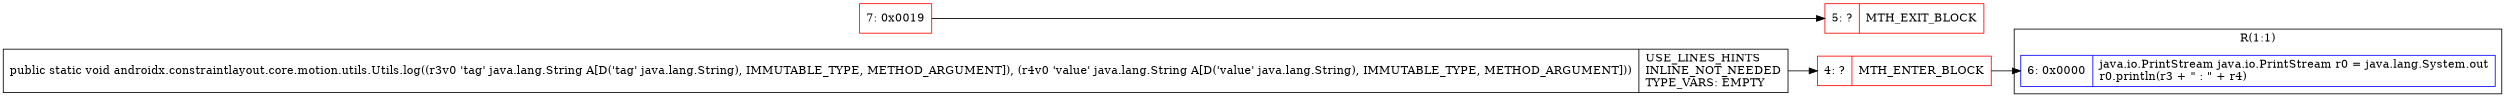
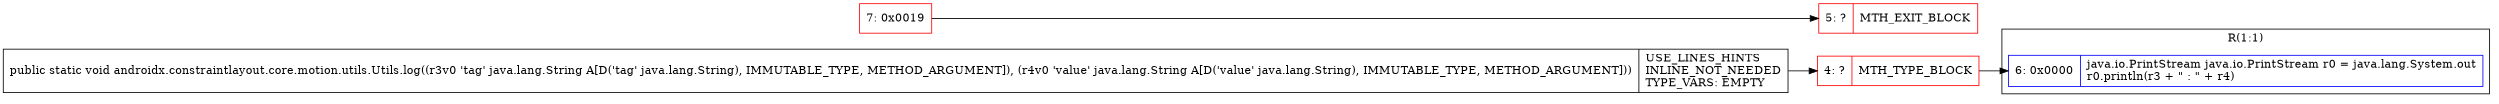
(1922, 70) -> (1915, 70)
